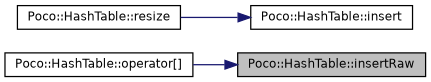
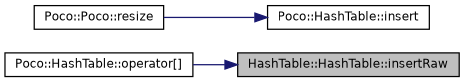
(99, 17) -> (99, 17)
(332, 65) -> (348, 65)
